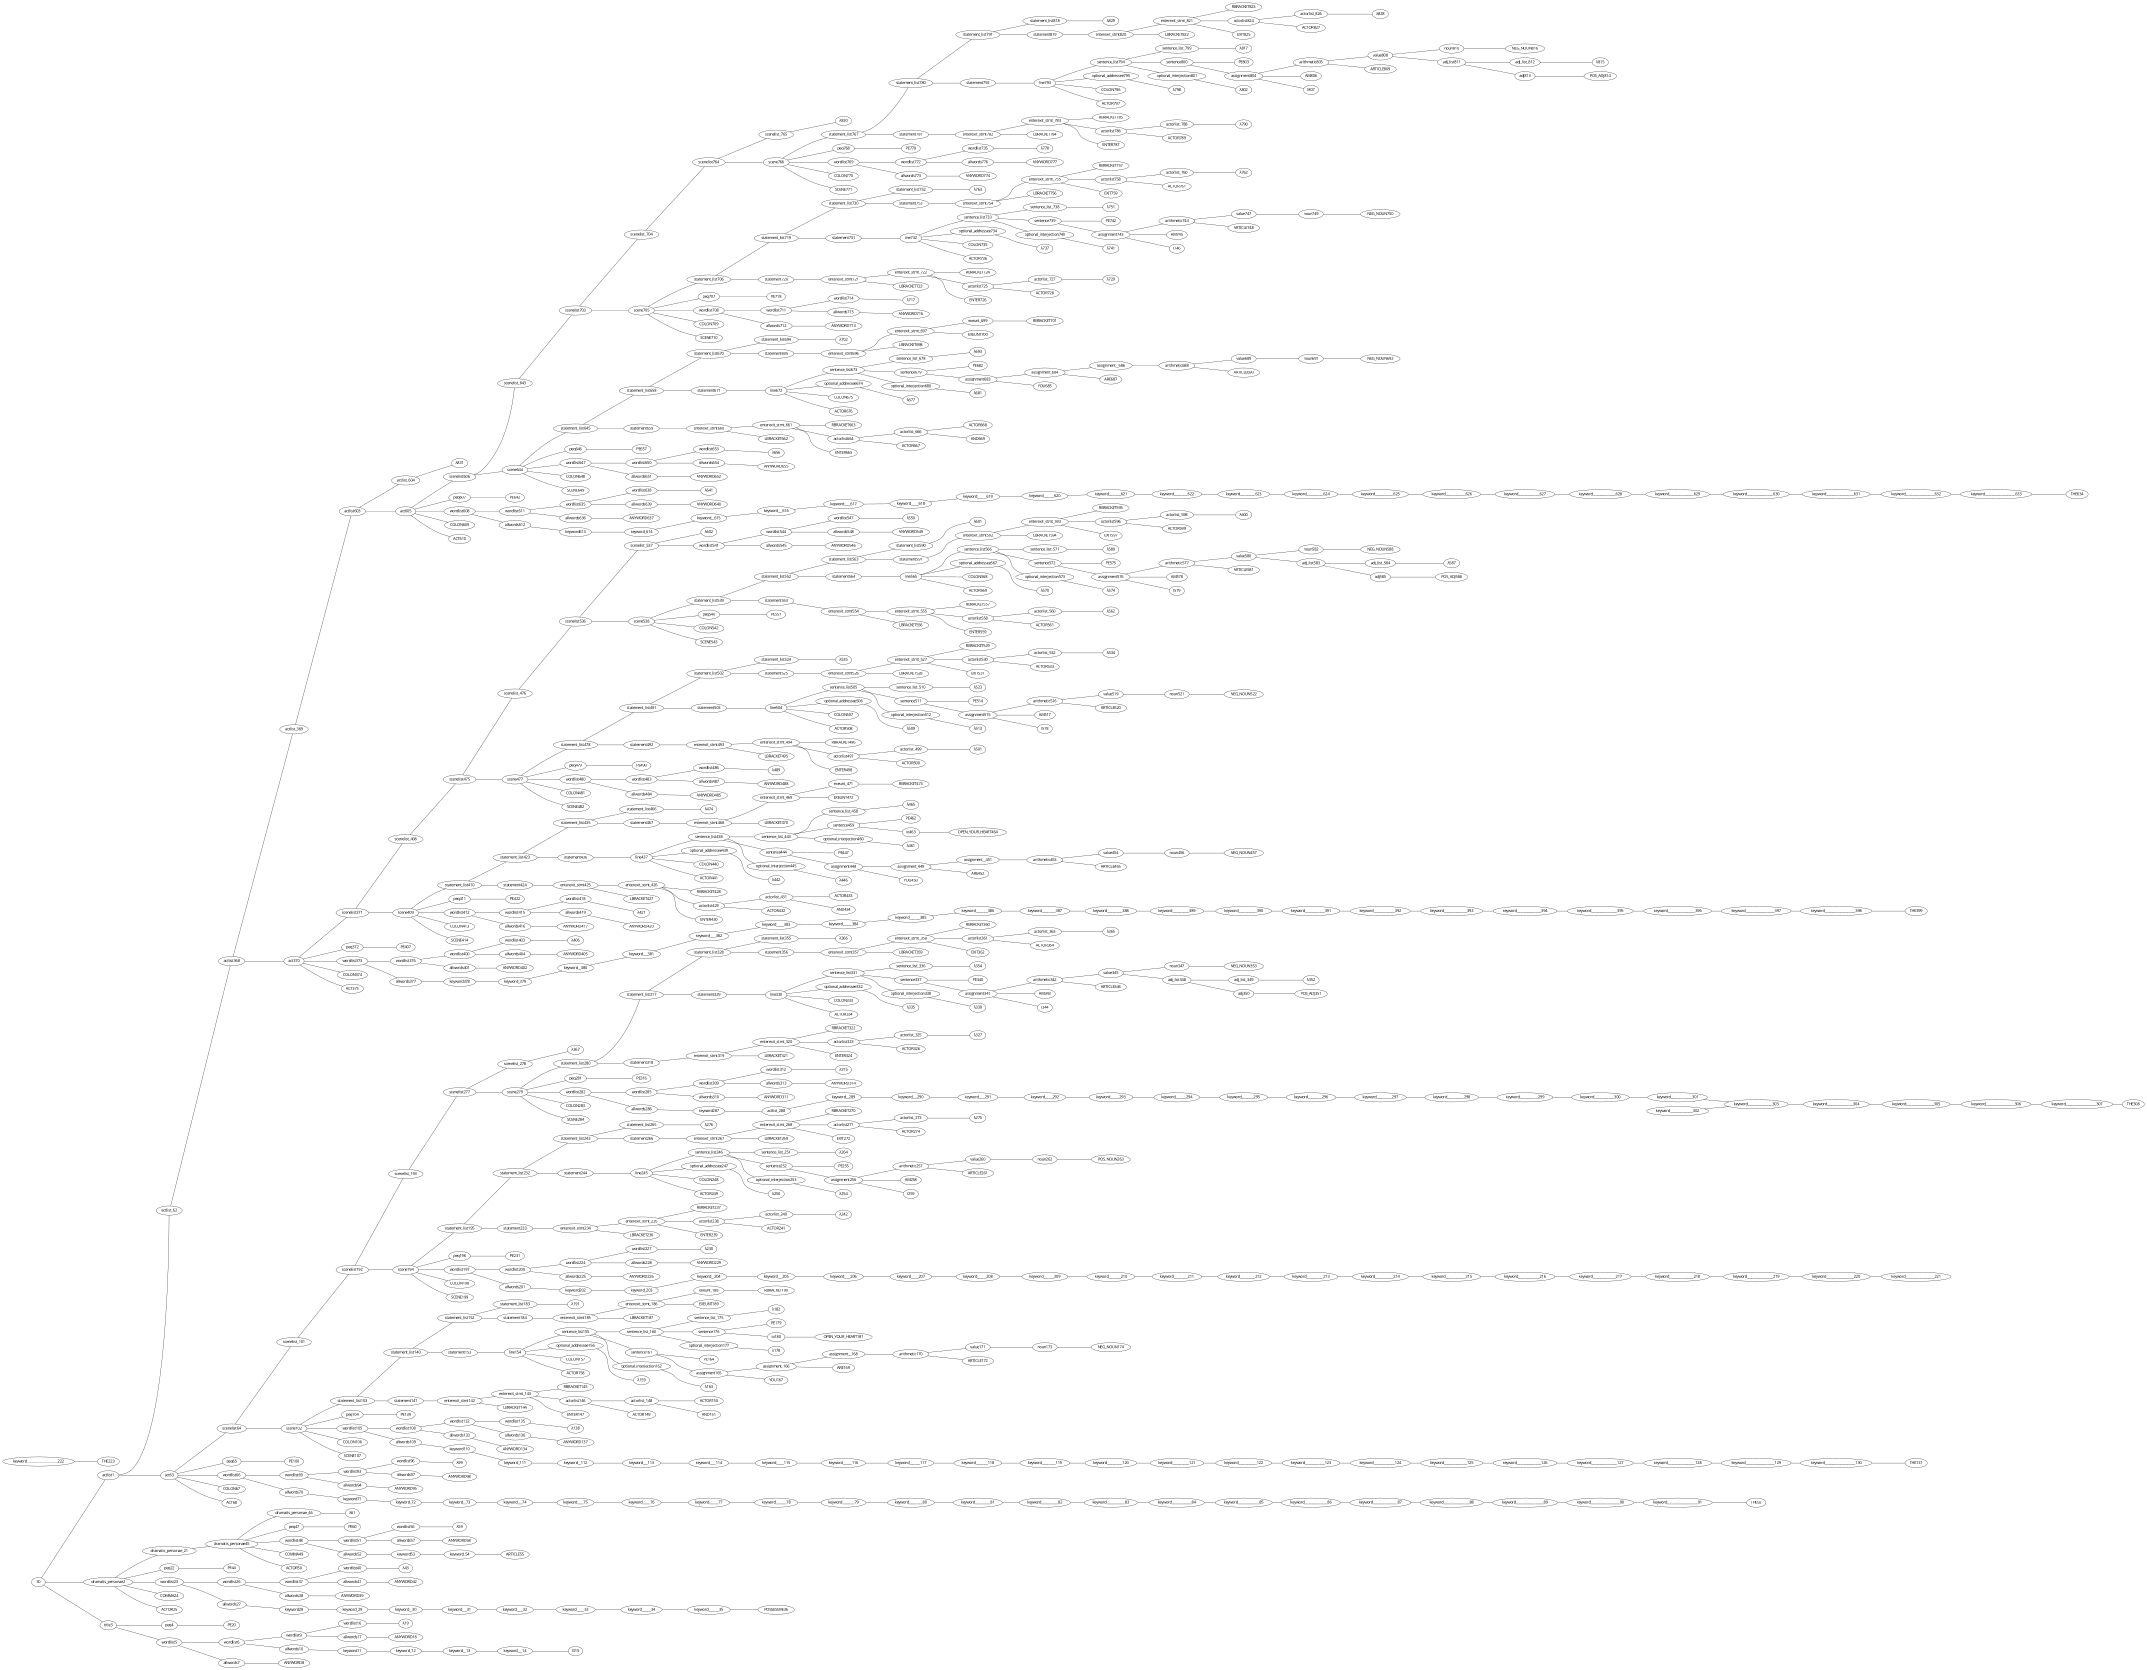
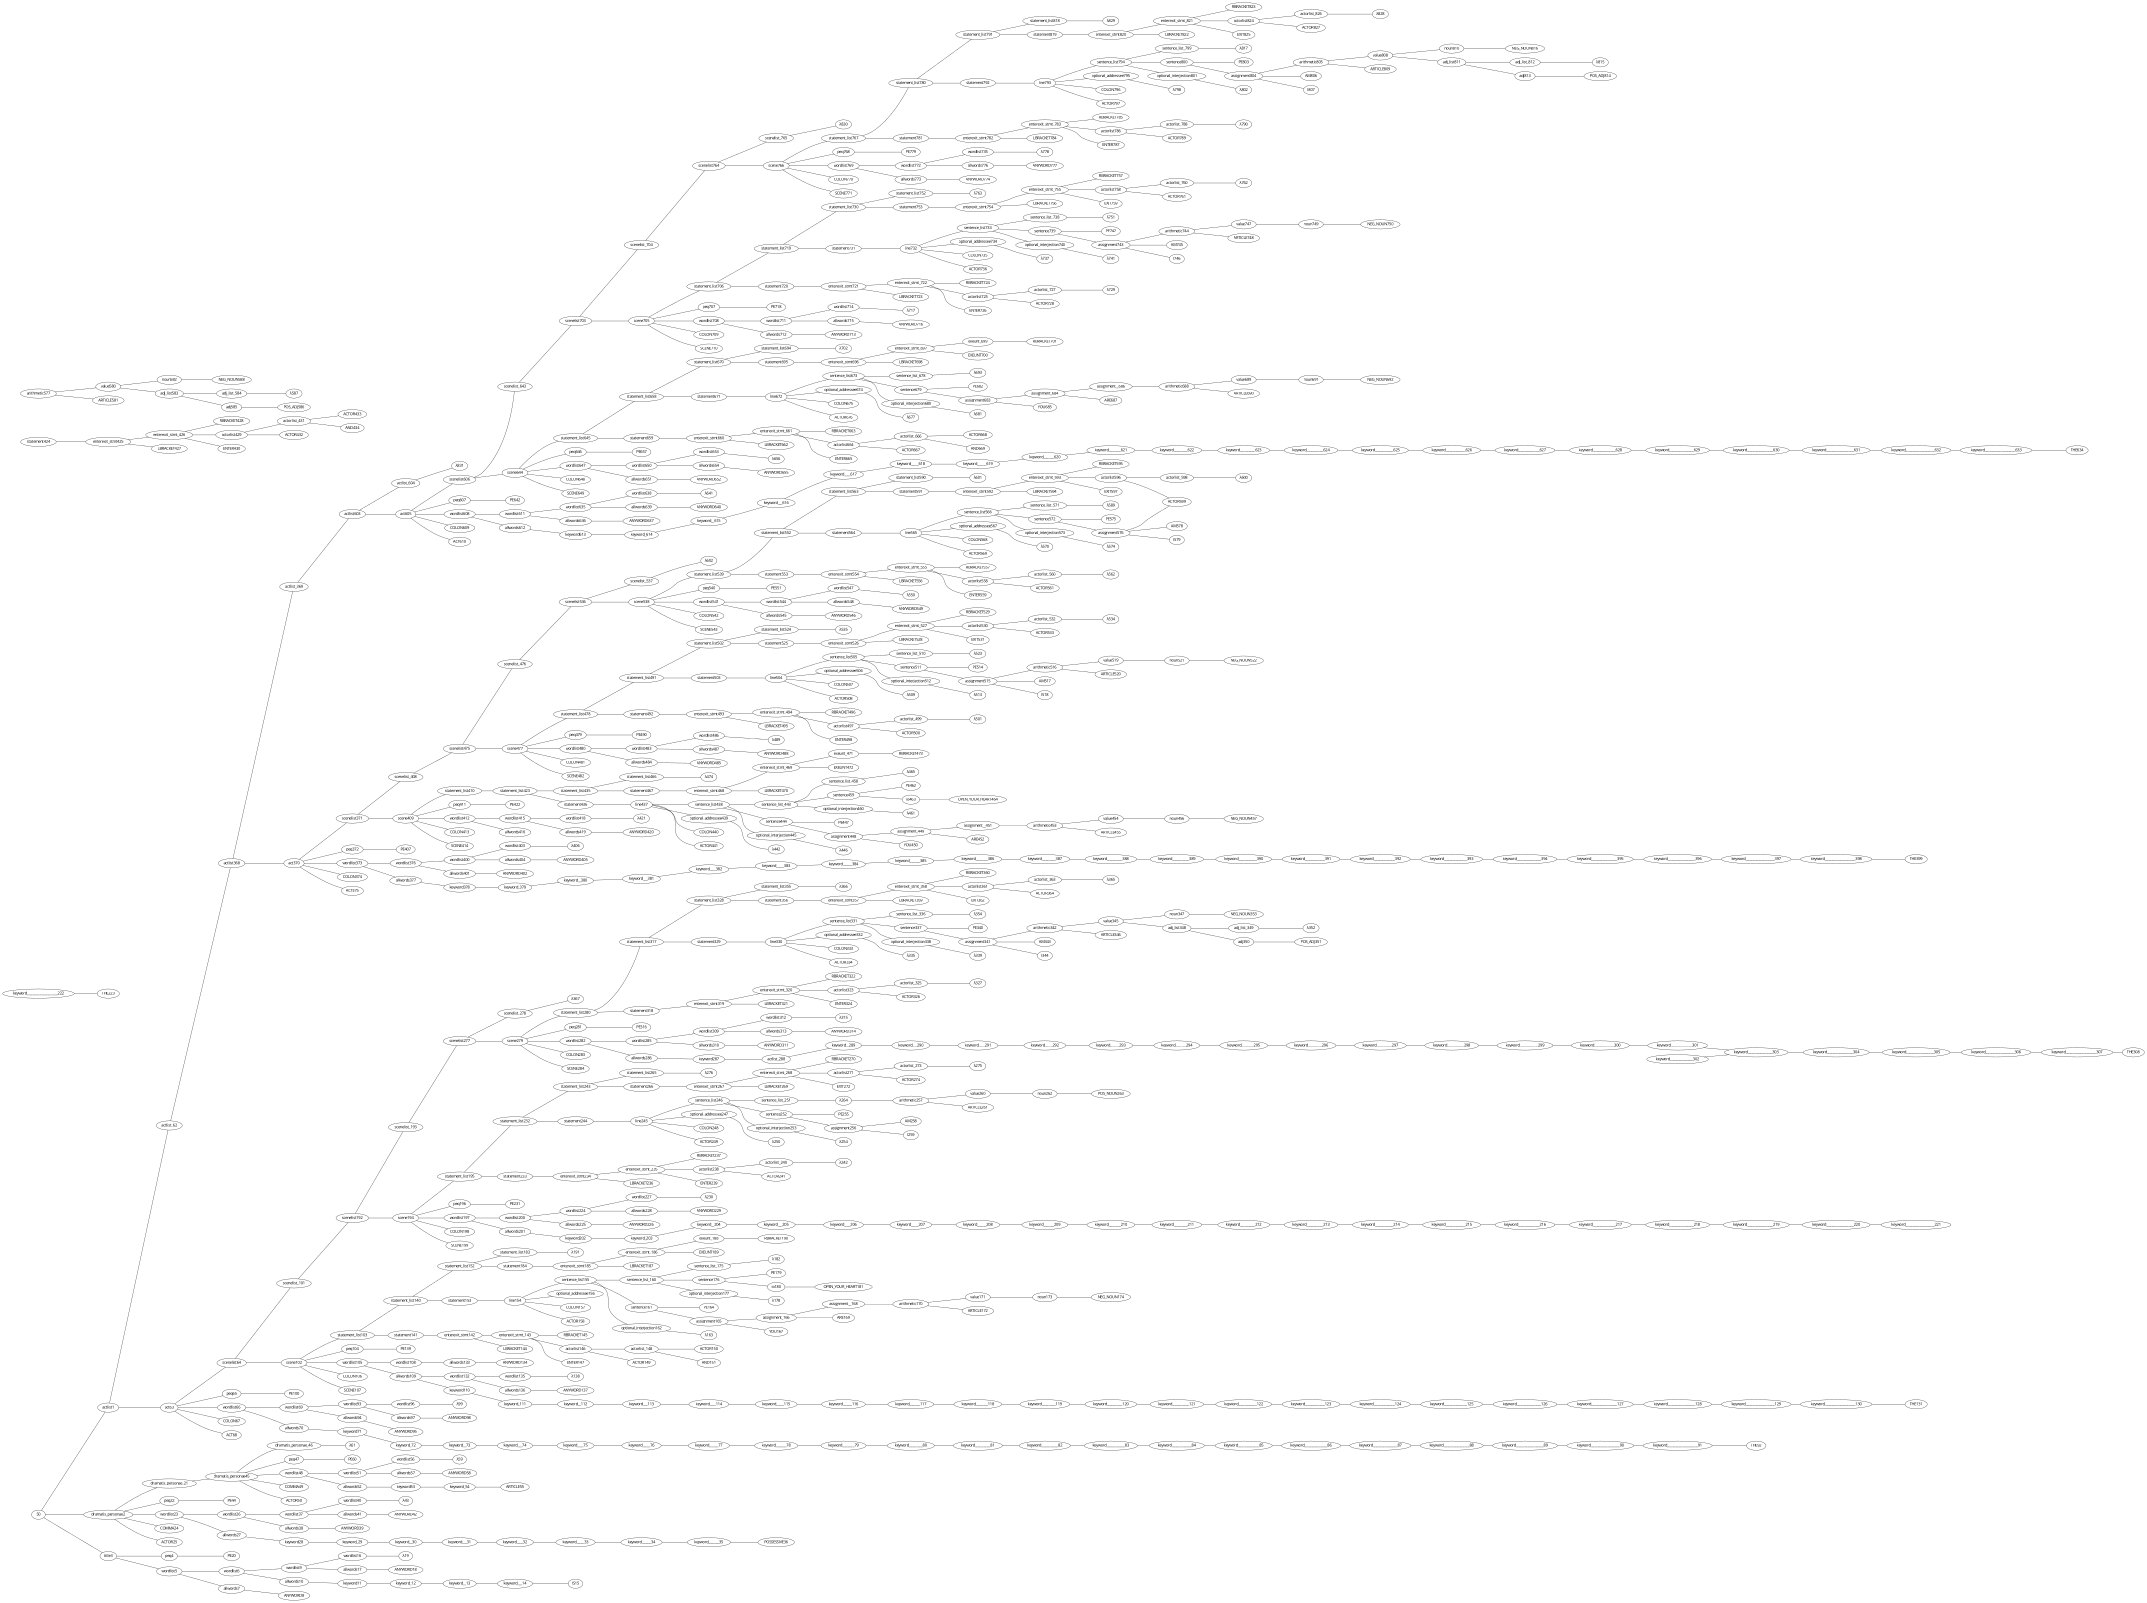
(676, 546) -> (674, 602)
(1144, 570) -> (1148, 519)
(489, 885) -> none
(576, 927) -> none
(877, 1173) -> (872, 1101)
(642, 1380) -> none
(433, 1425) -> (433, 1377)
